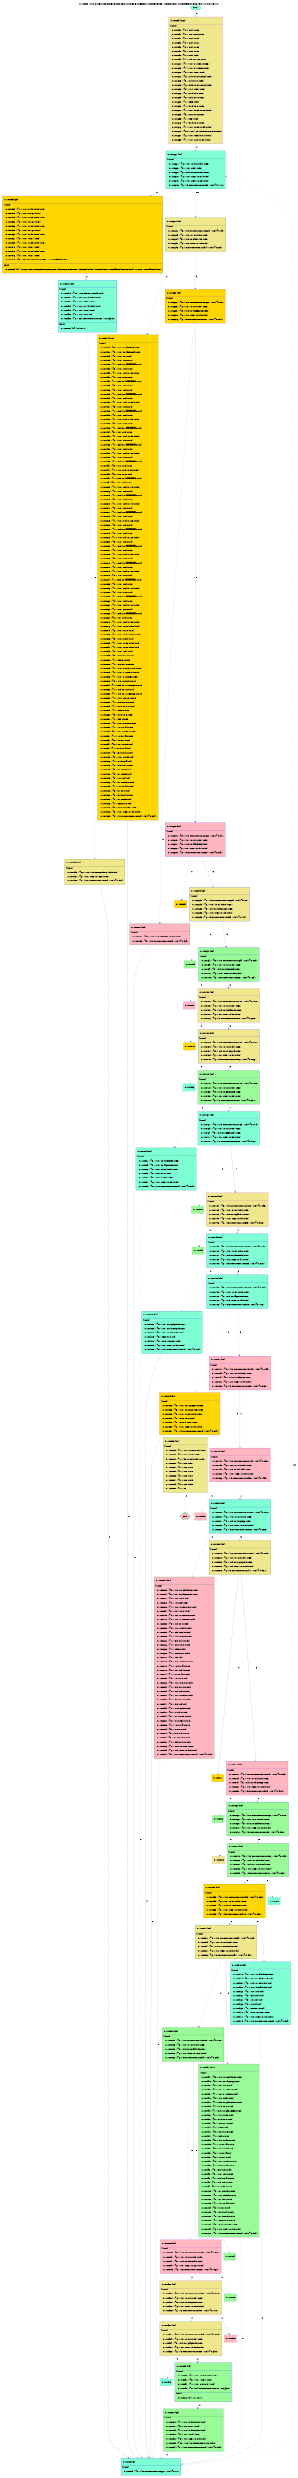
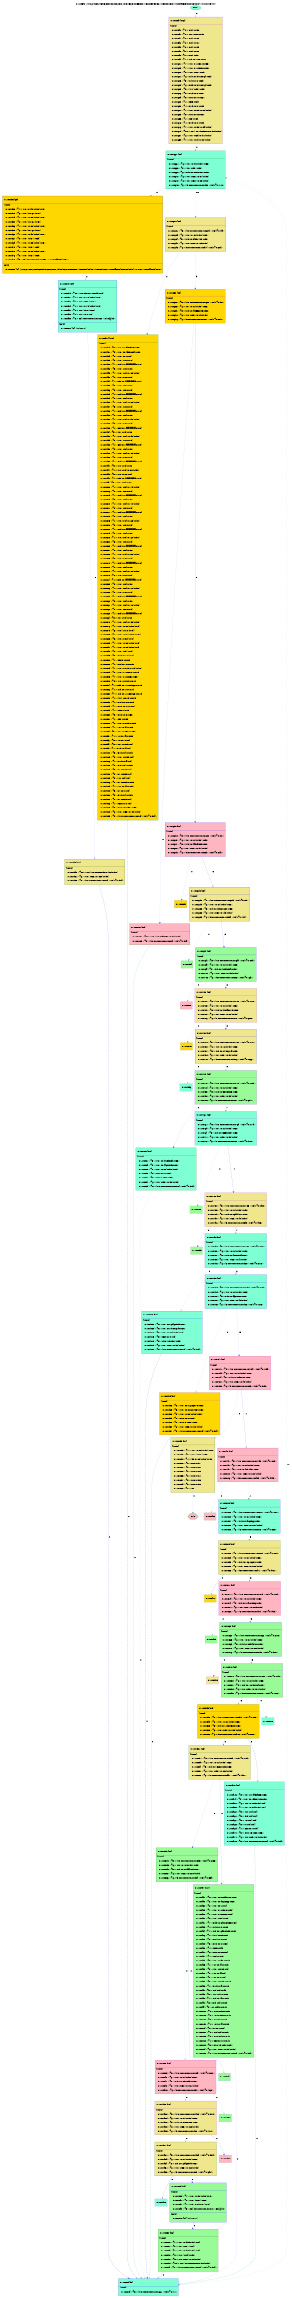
(184, 1668) -> none
